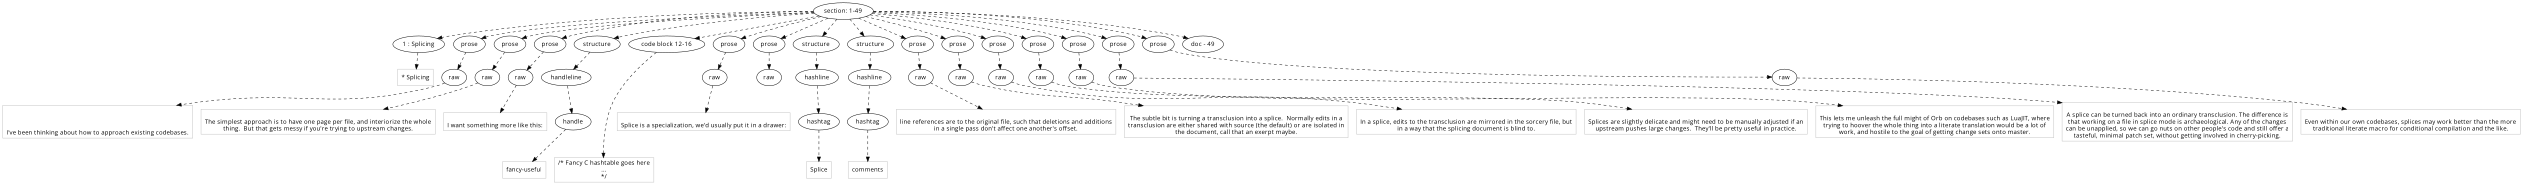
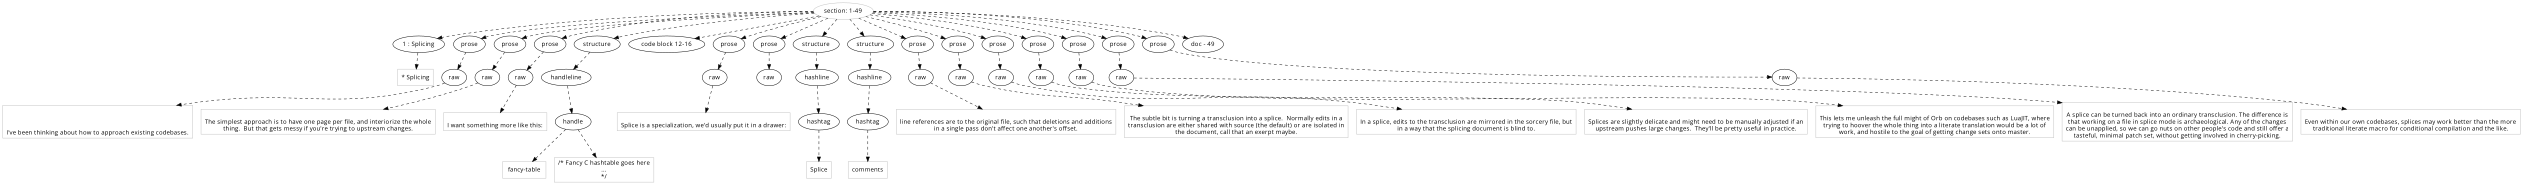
(843, 11) -> (843, 11)
(616, 96) -> (586, 142)
(524, 170) -> (524, 170)
